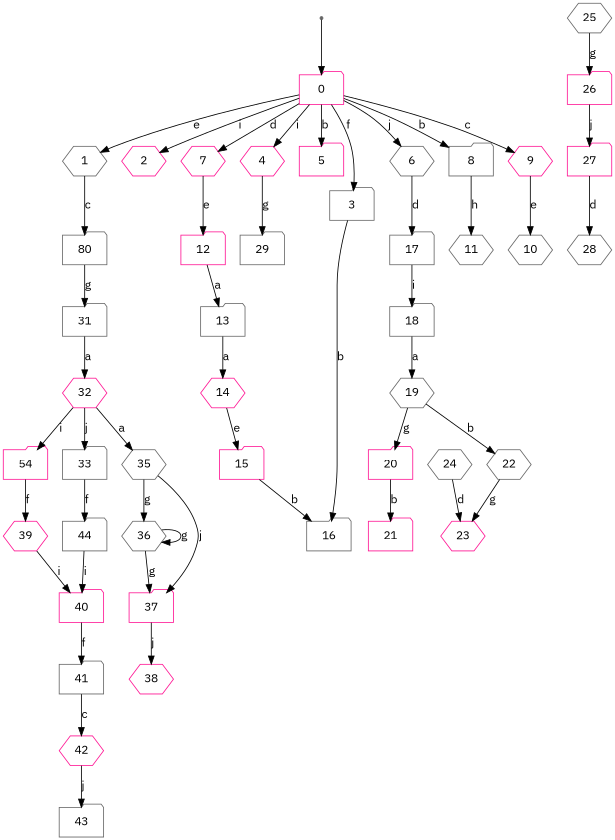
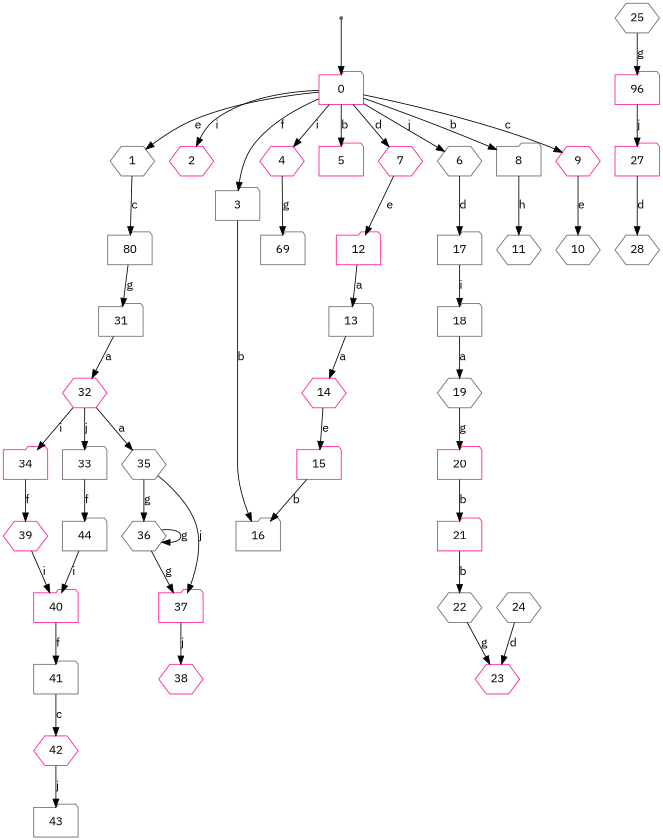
(590, 90) -> (637, 90)
(262, 250) -> (283, 250)
(457, 426) -> (460, 568)
(25, 465) -> (25, 465)
